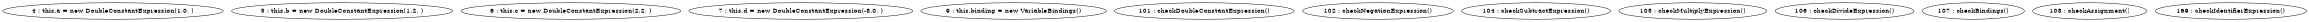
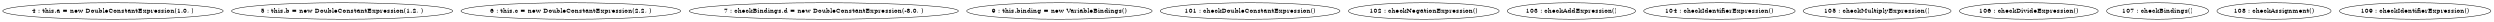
(801, 11) -> (824, 11)
(1536, 11) -> (1719, 11)
none -> (1571, 11)
(2231, 11) -> (2415, 11)
